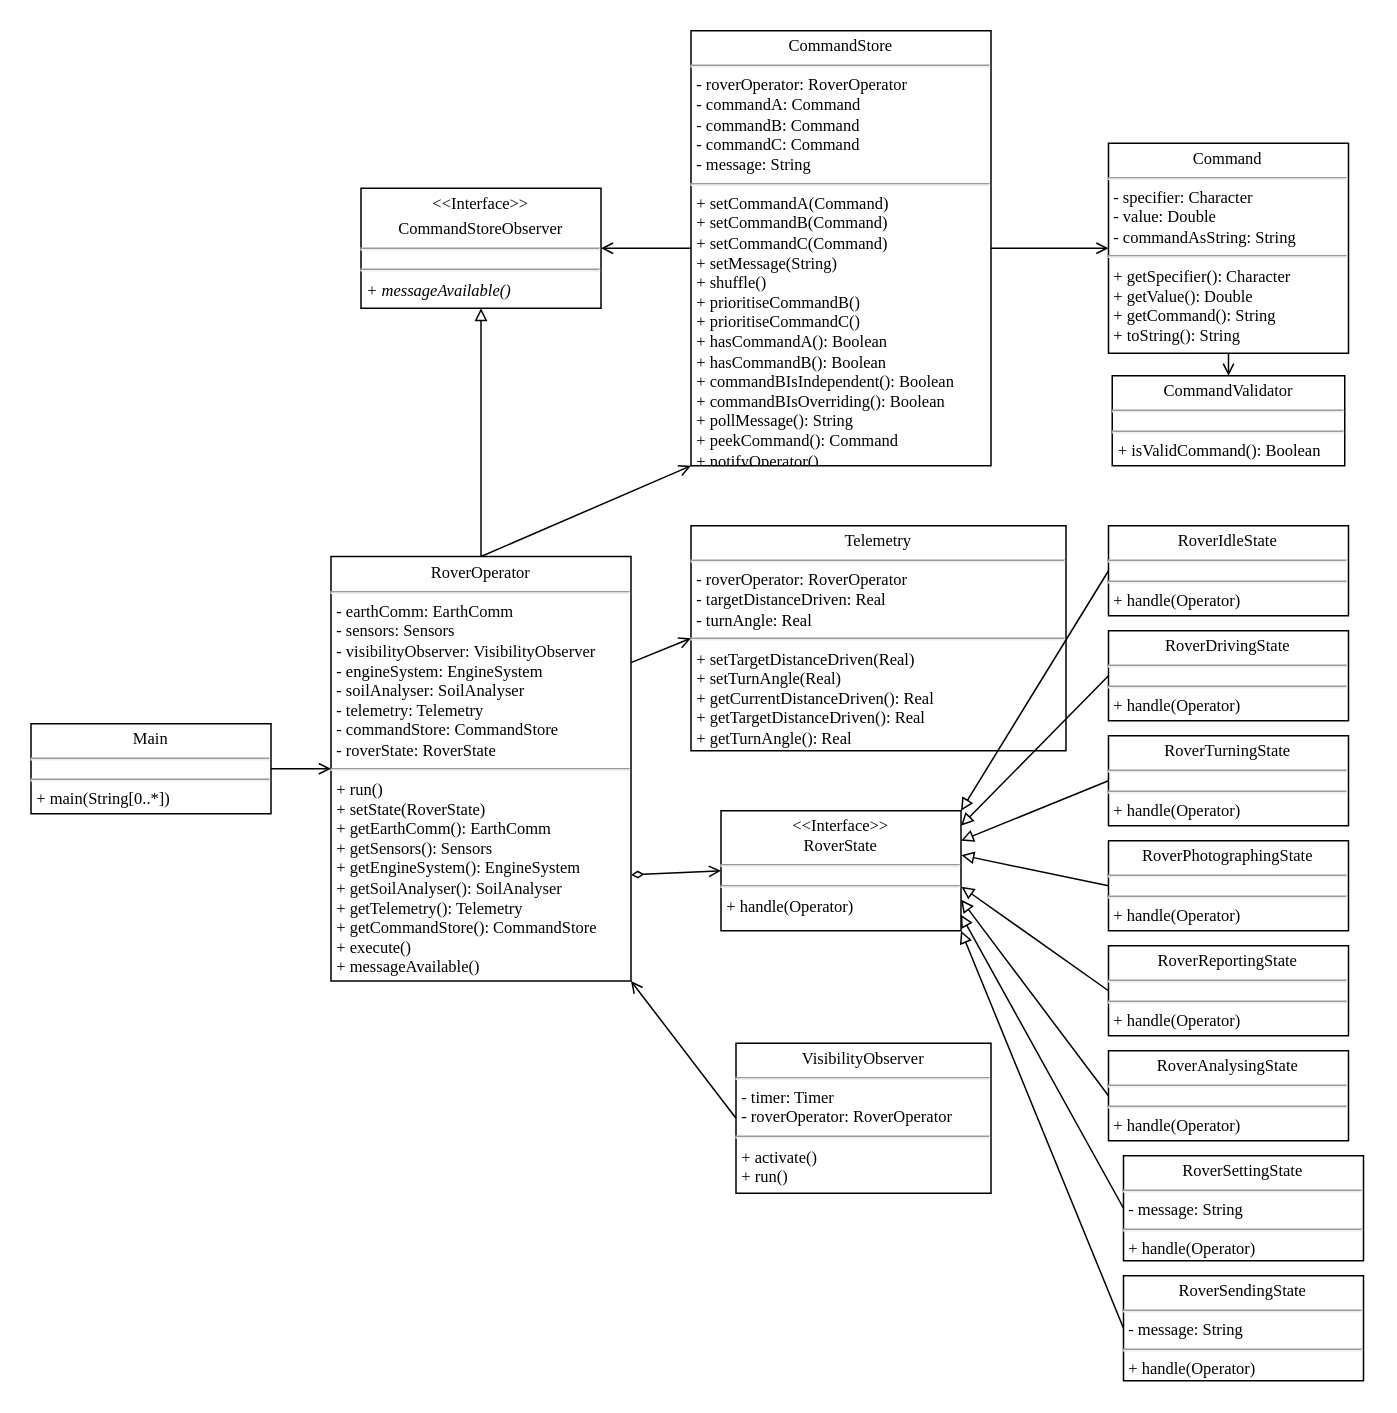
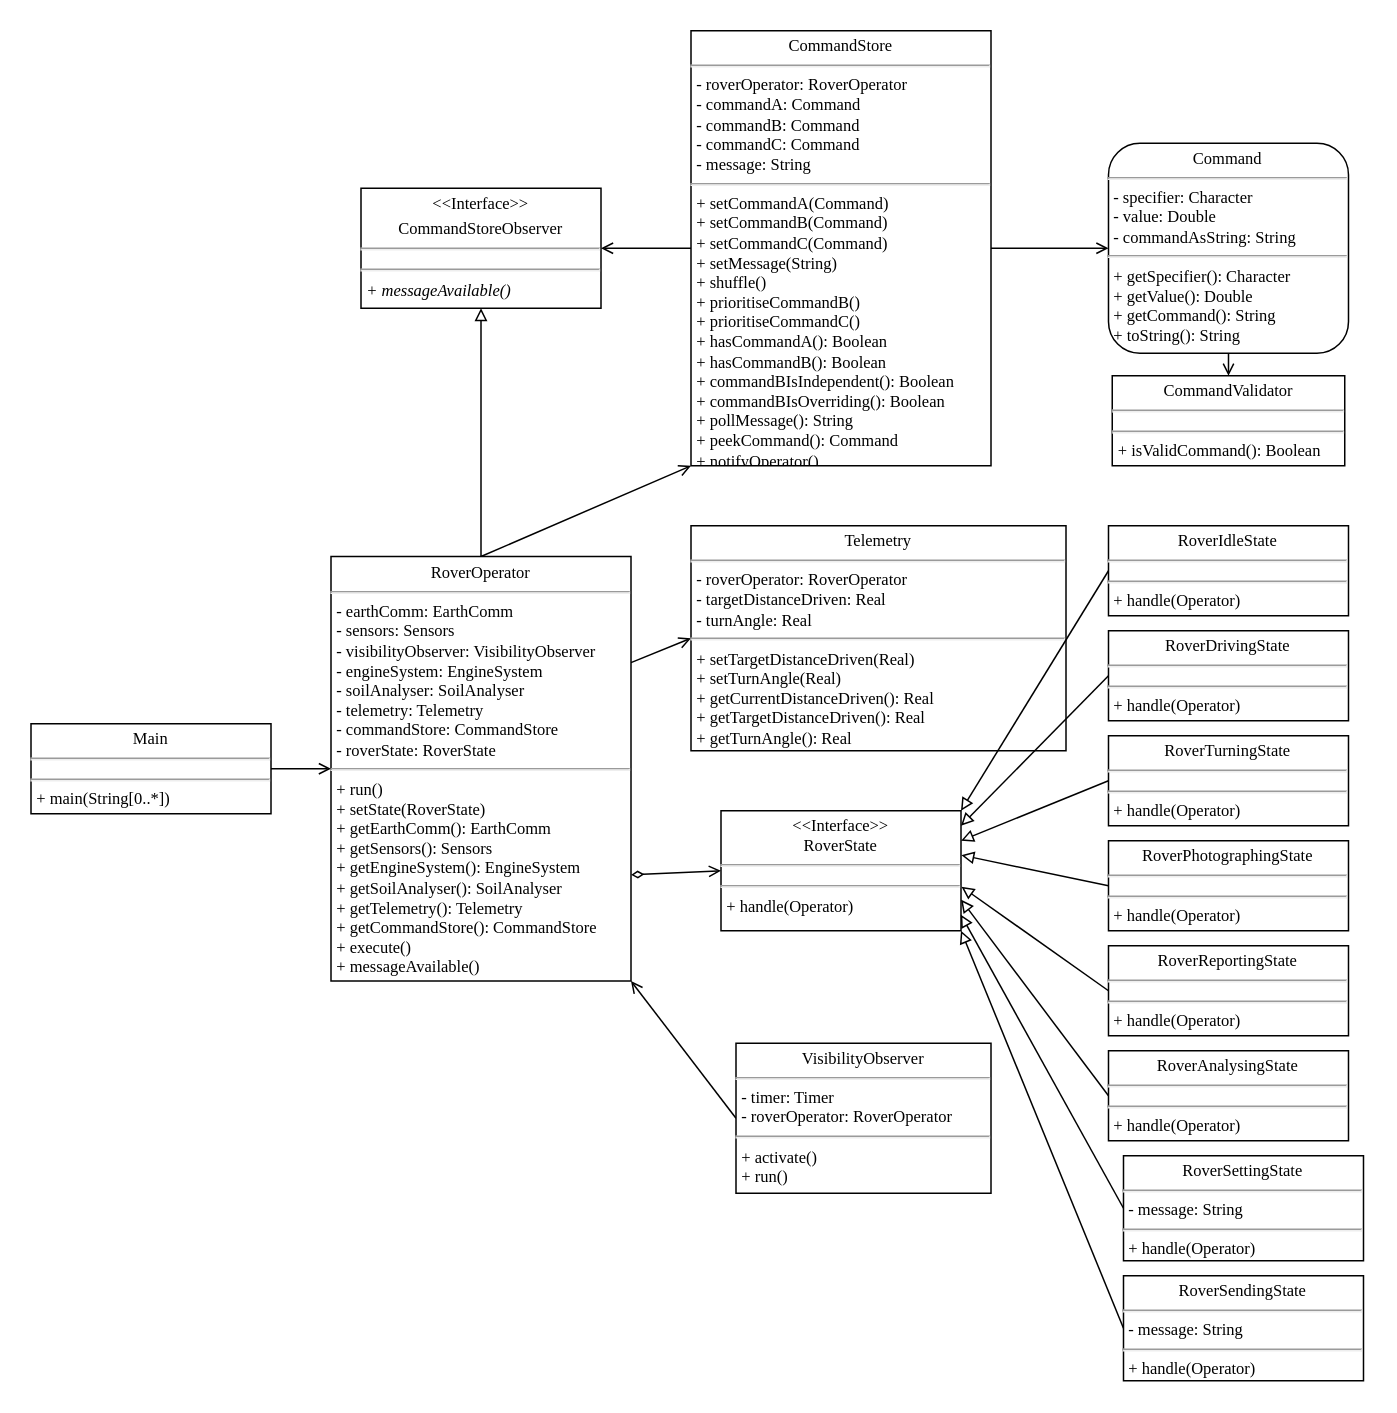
(1228, 248) -> (1228, 248)
